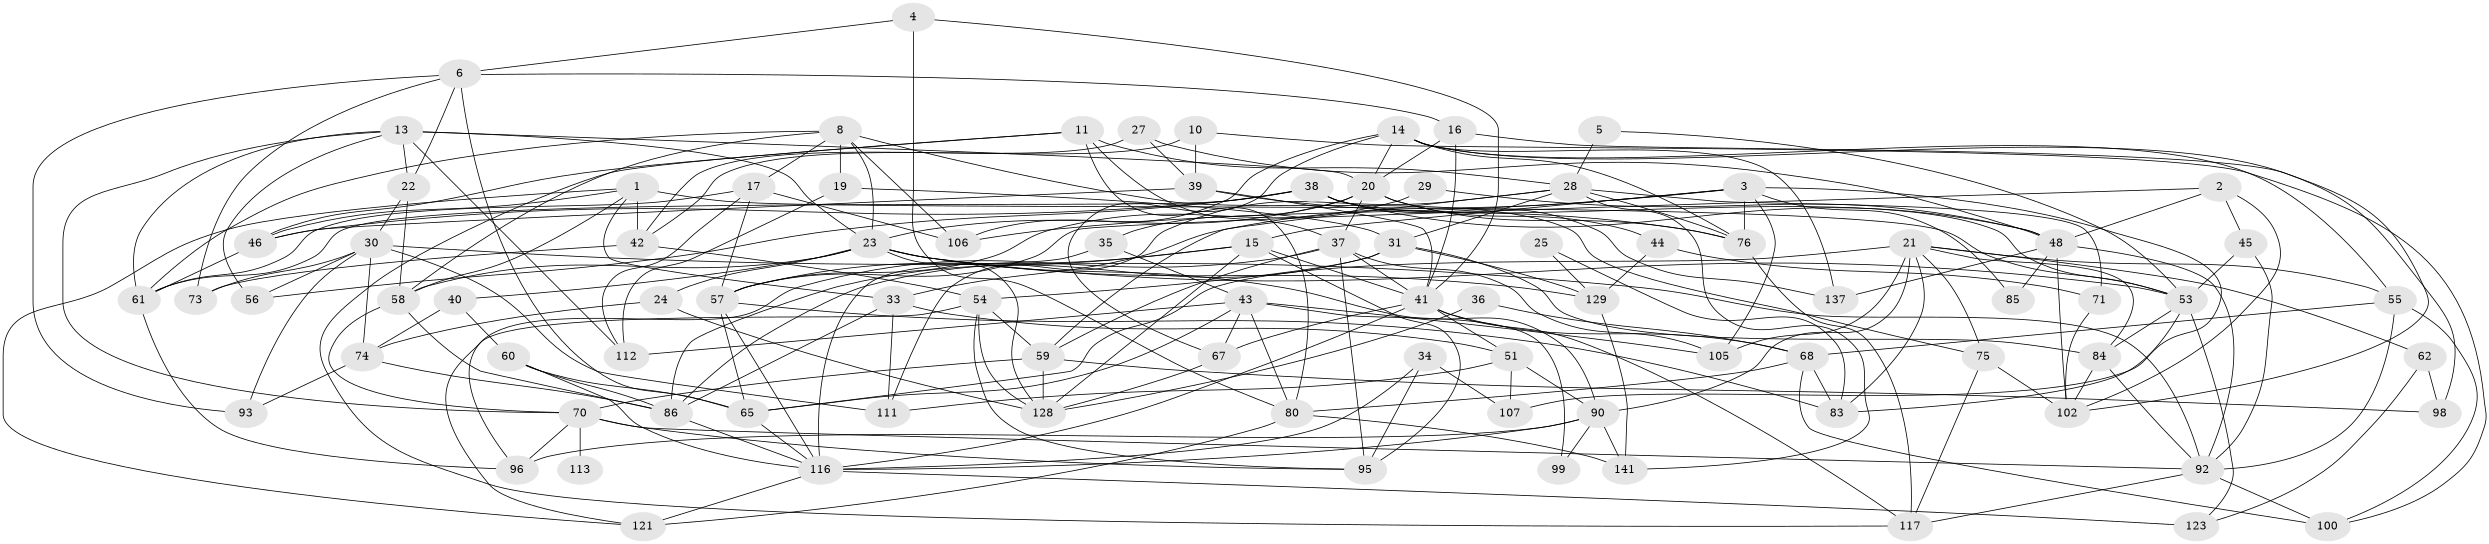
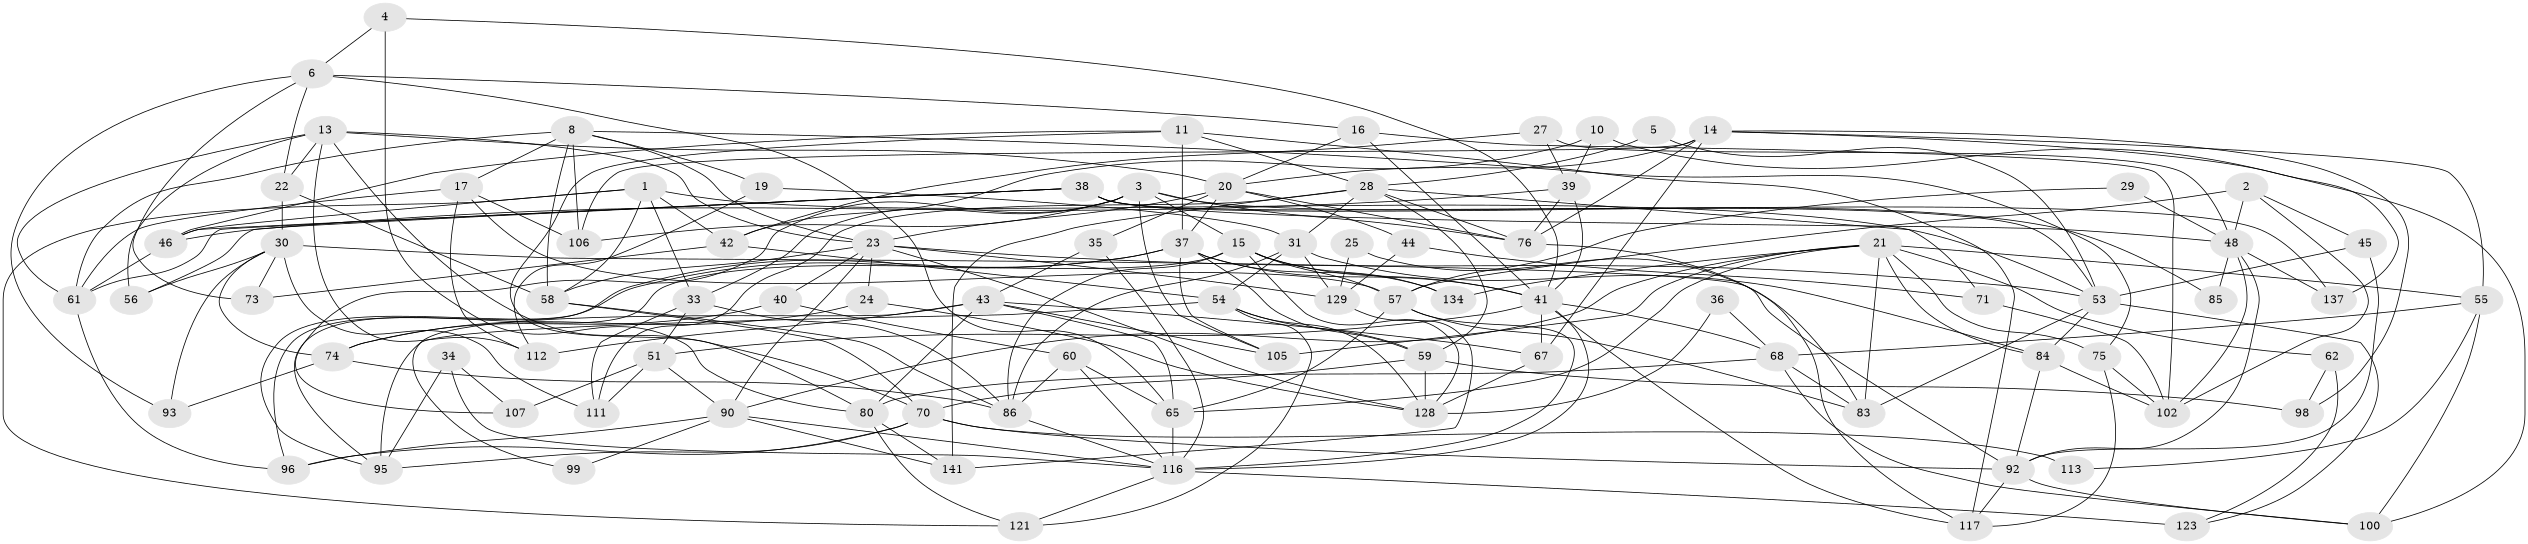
none -> (1454, 300)
(2345, 430) -> (2326, 447)
